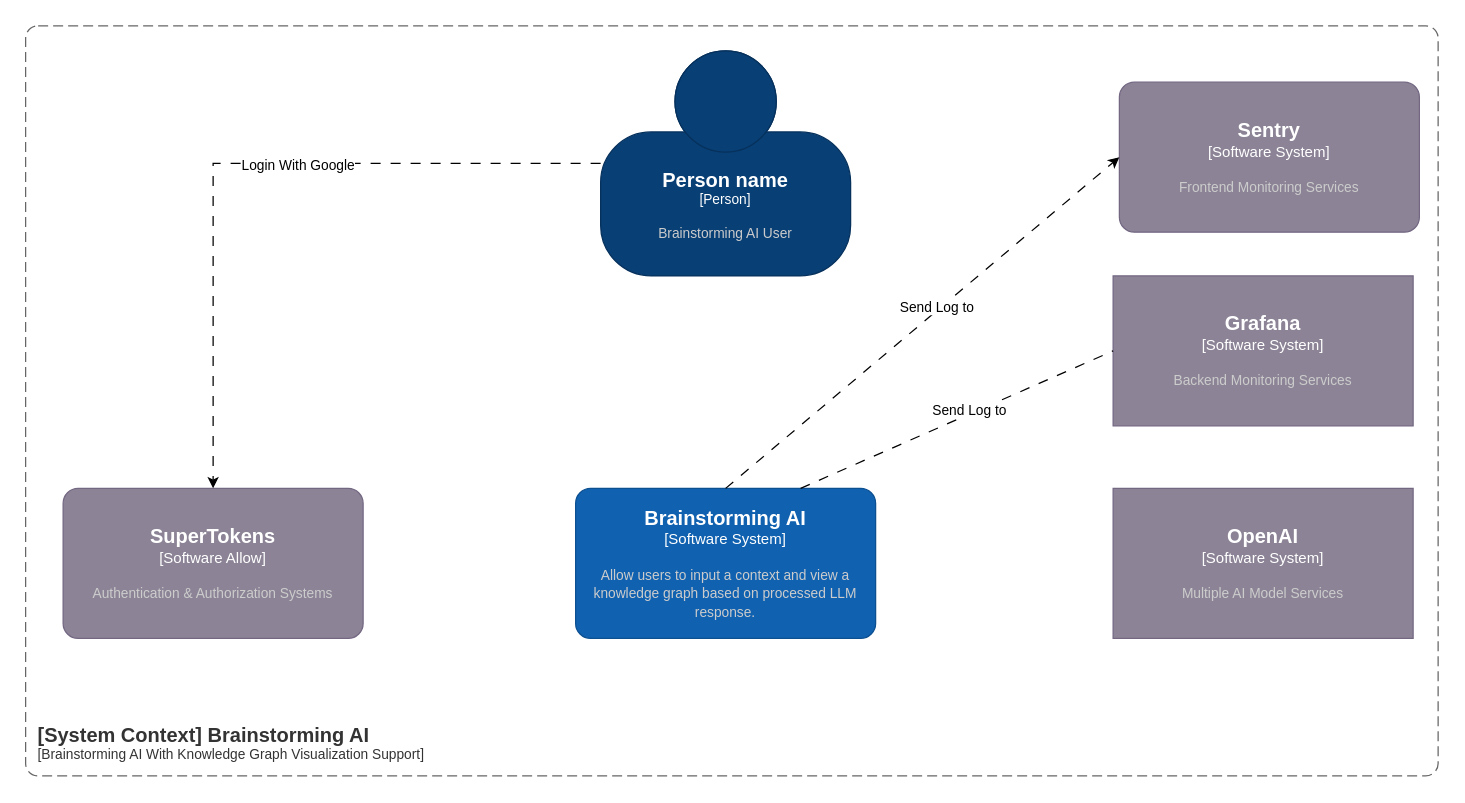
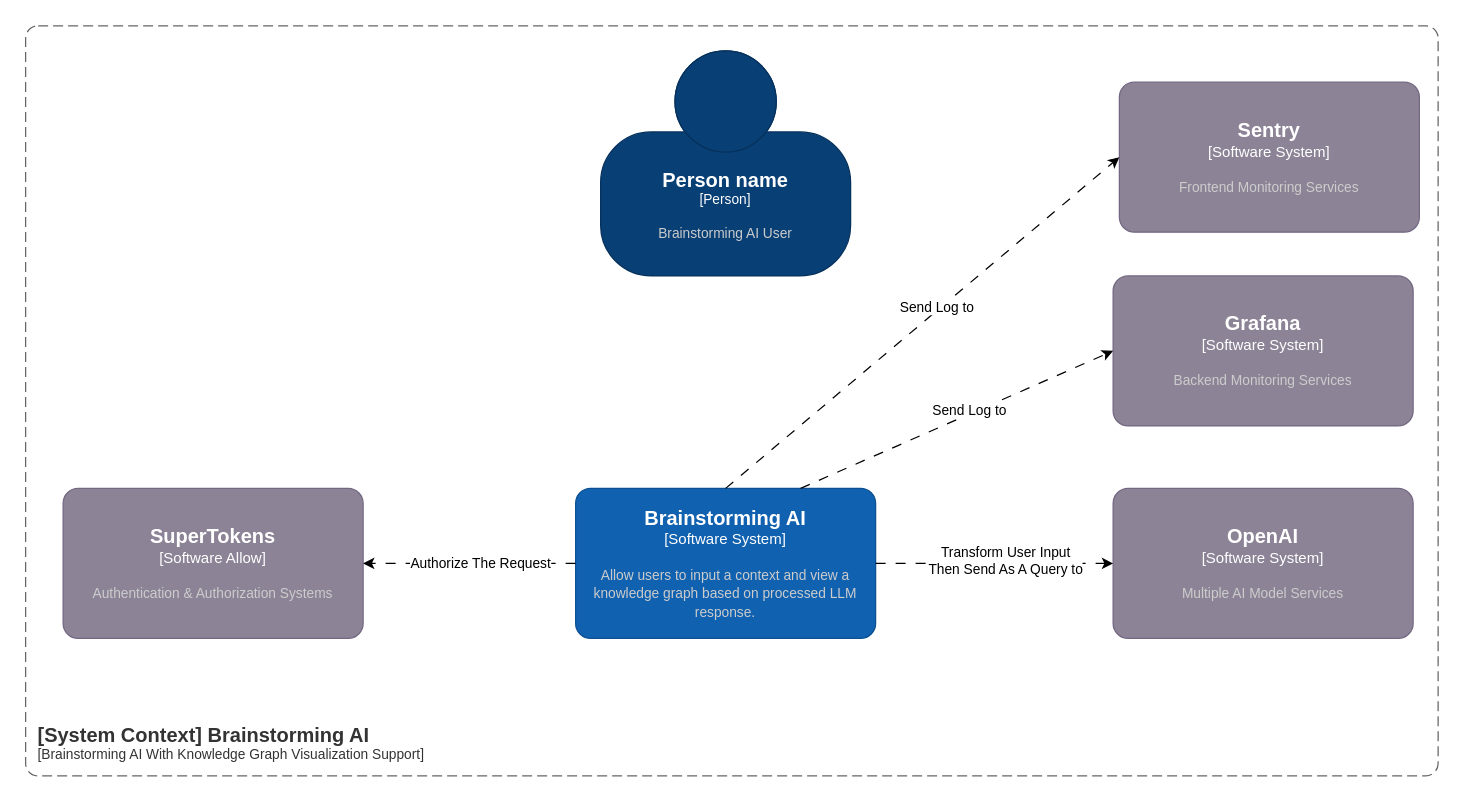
(248, 163) -> none
(1263, 351) -> (1263, 351)
(1108, 353) -> (1104, 355)
none -> (474, 563)
none -> (907, 563)
(1263, 563) -> (1263, 563)
